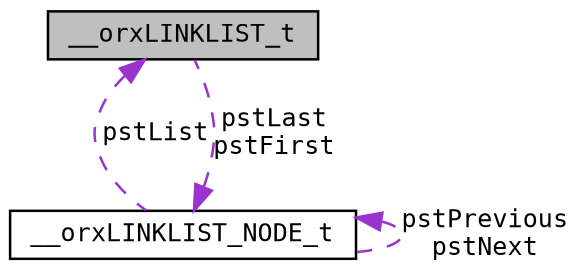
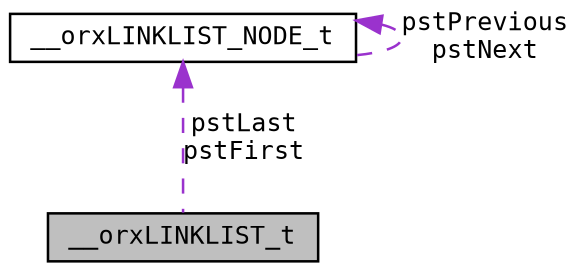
(97, 147) -> none
